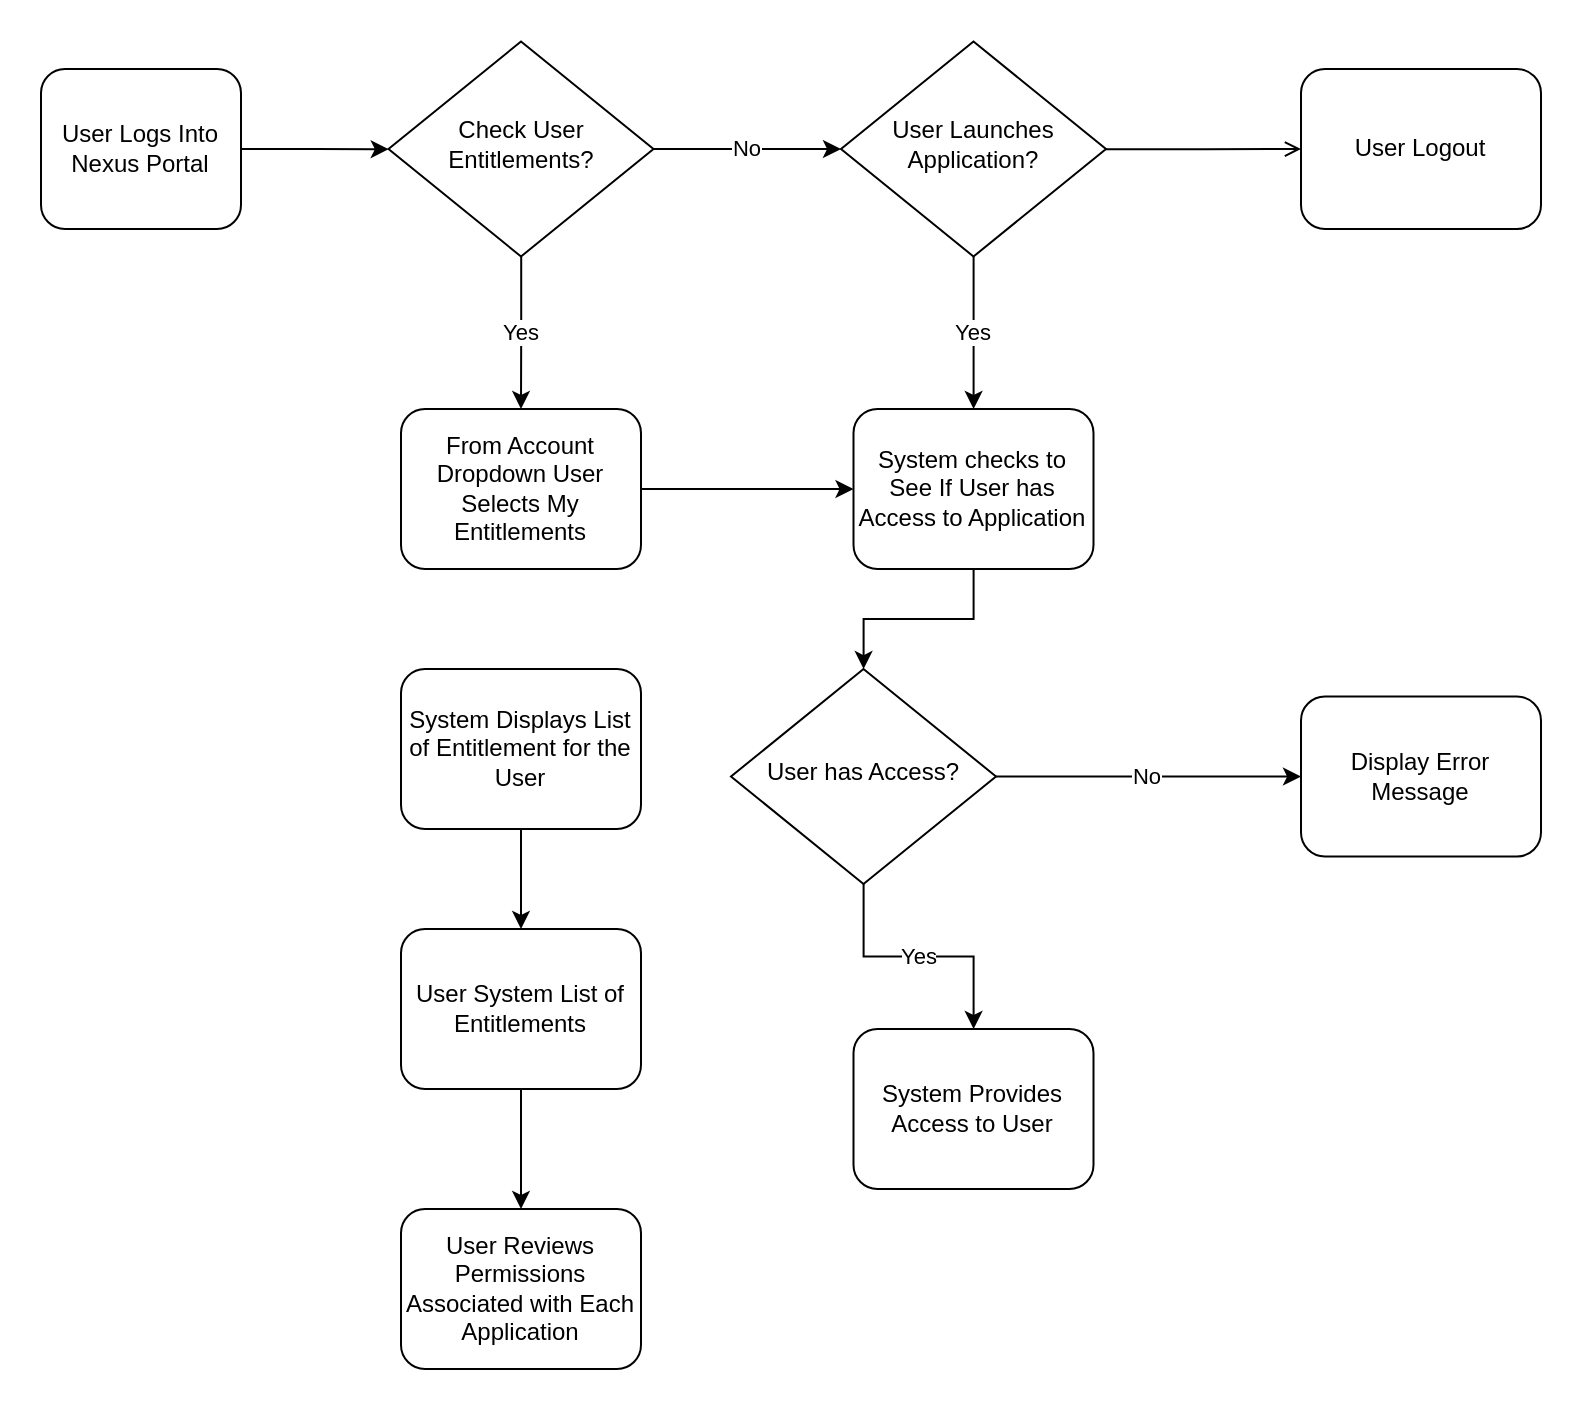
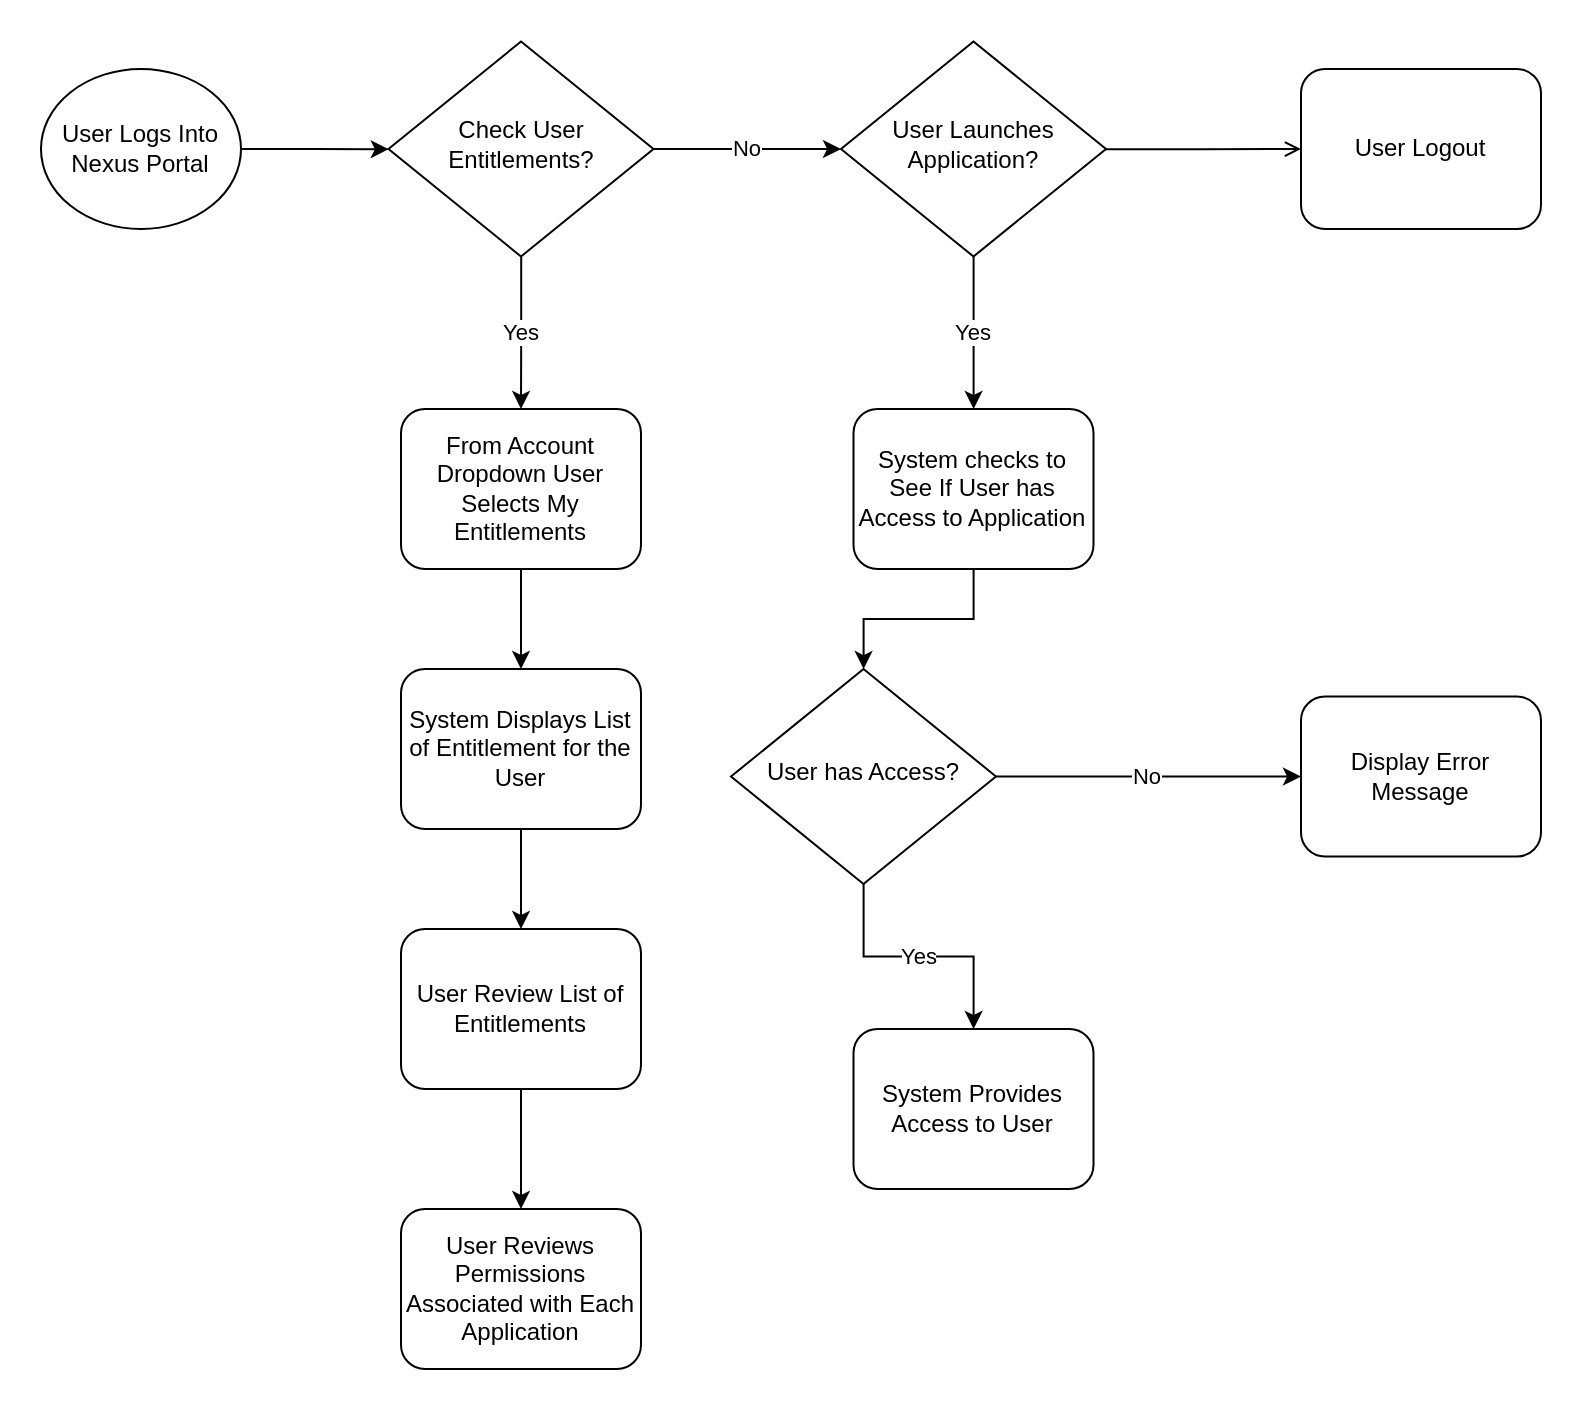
(141, 149) -> (141, 149)
(740, 489) -> (521, 612)
(521, 1009) -> (521, 1009)
